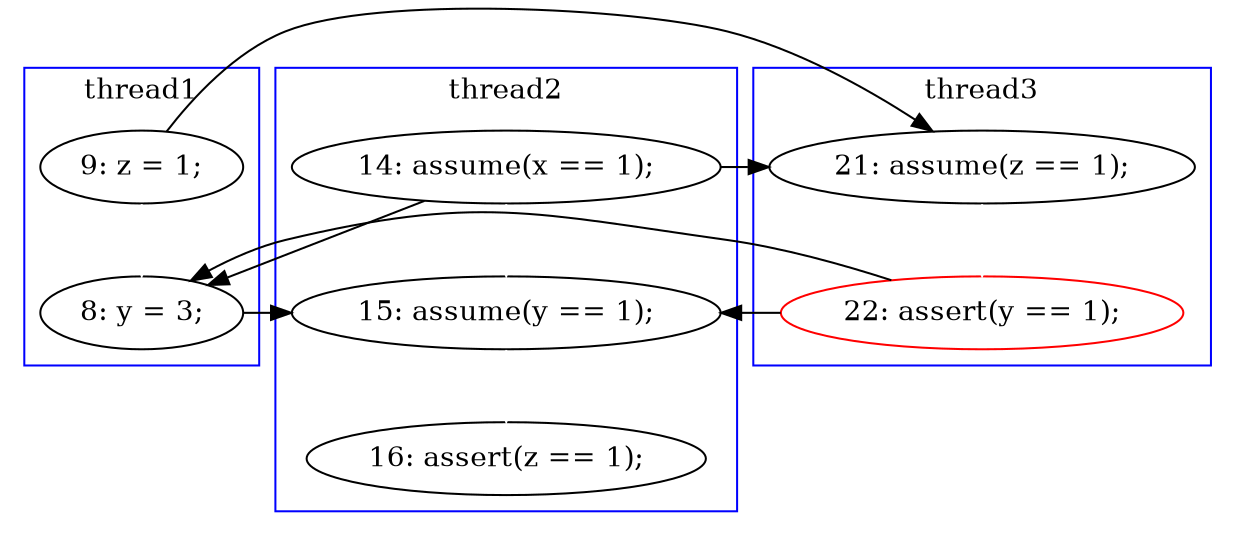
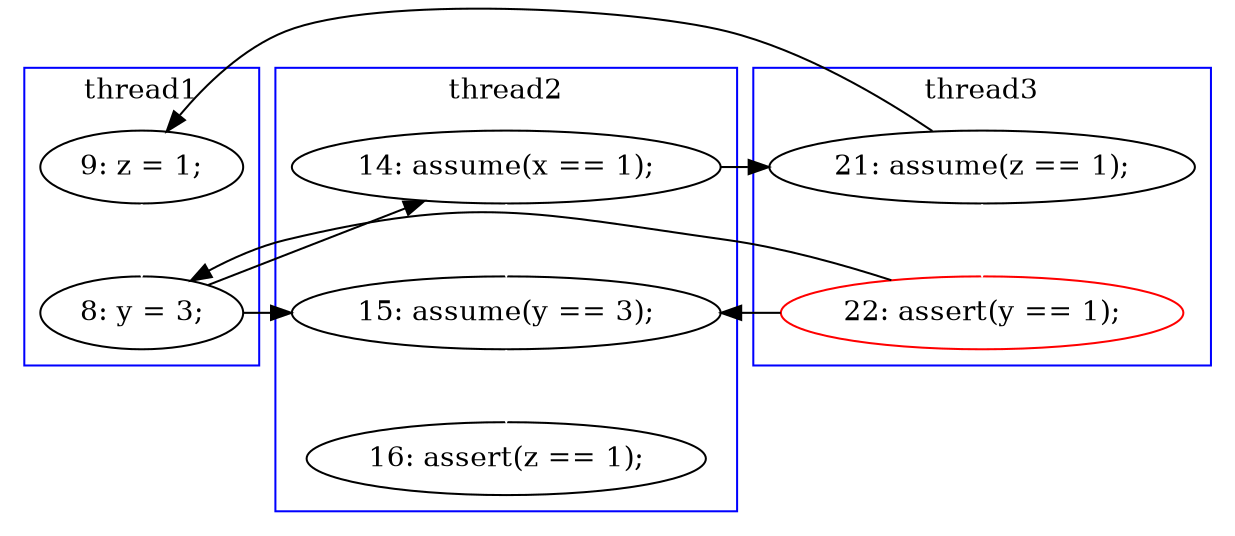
(532, 10) -> (553, 11)
(296, 251) -> (297, 250)
(506, 313) -> (506, 313)
